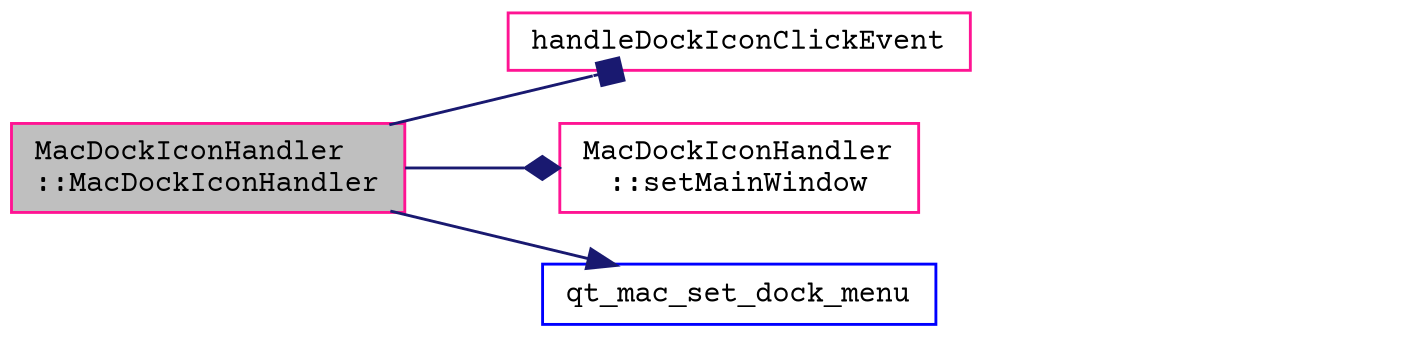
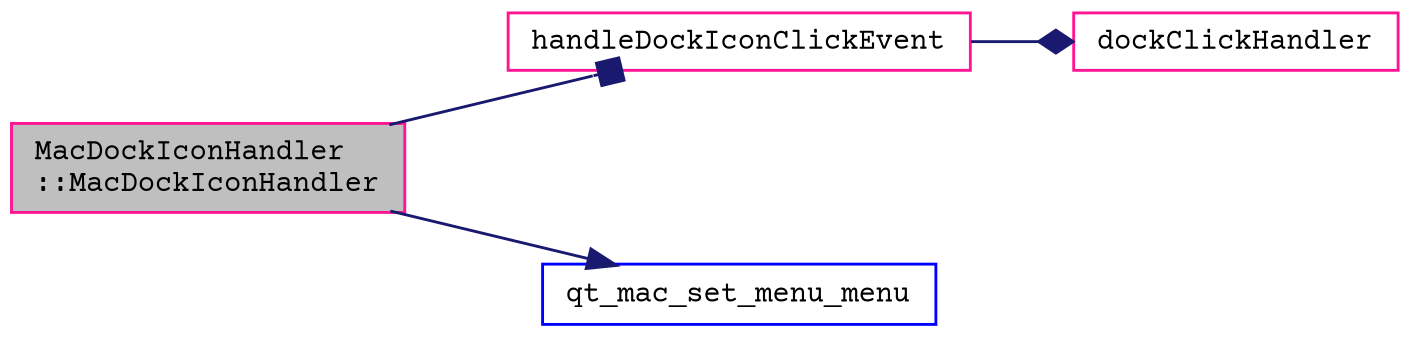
none -> (1236, 42)
(739, 168) -> none
(739, 294) -> (739, 294)
